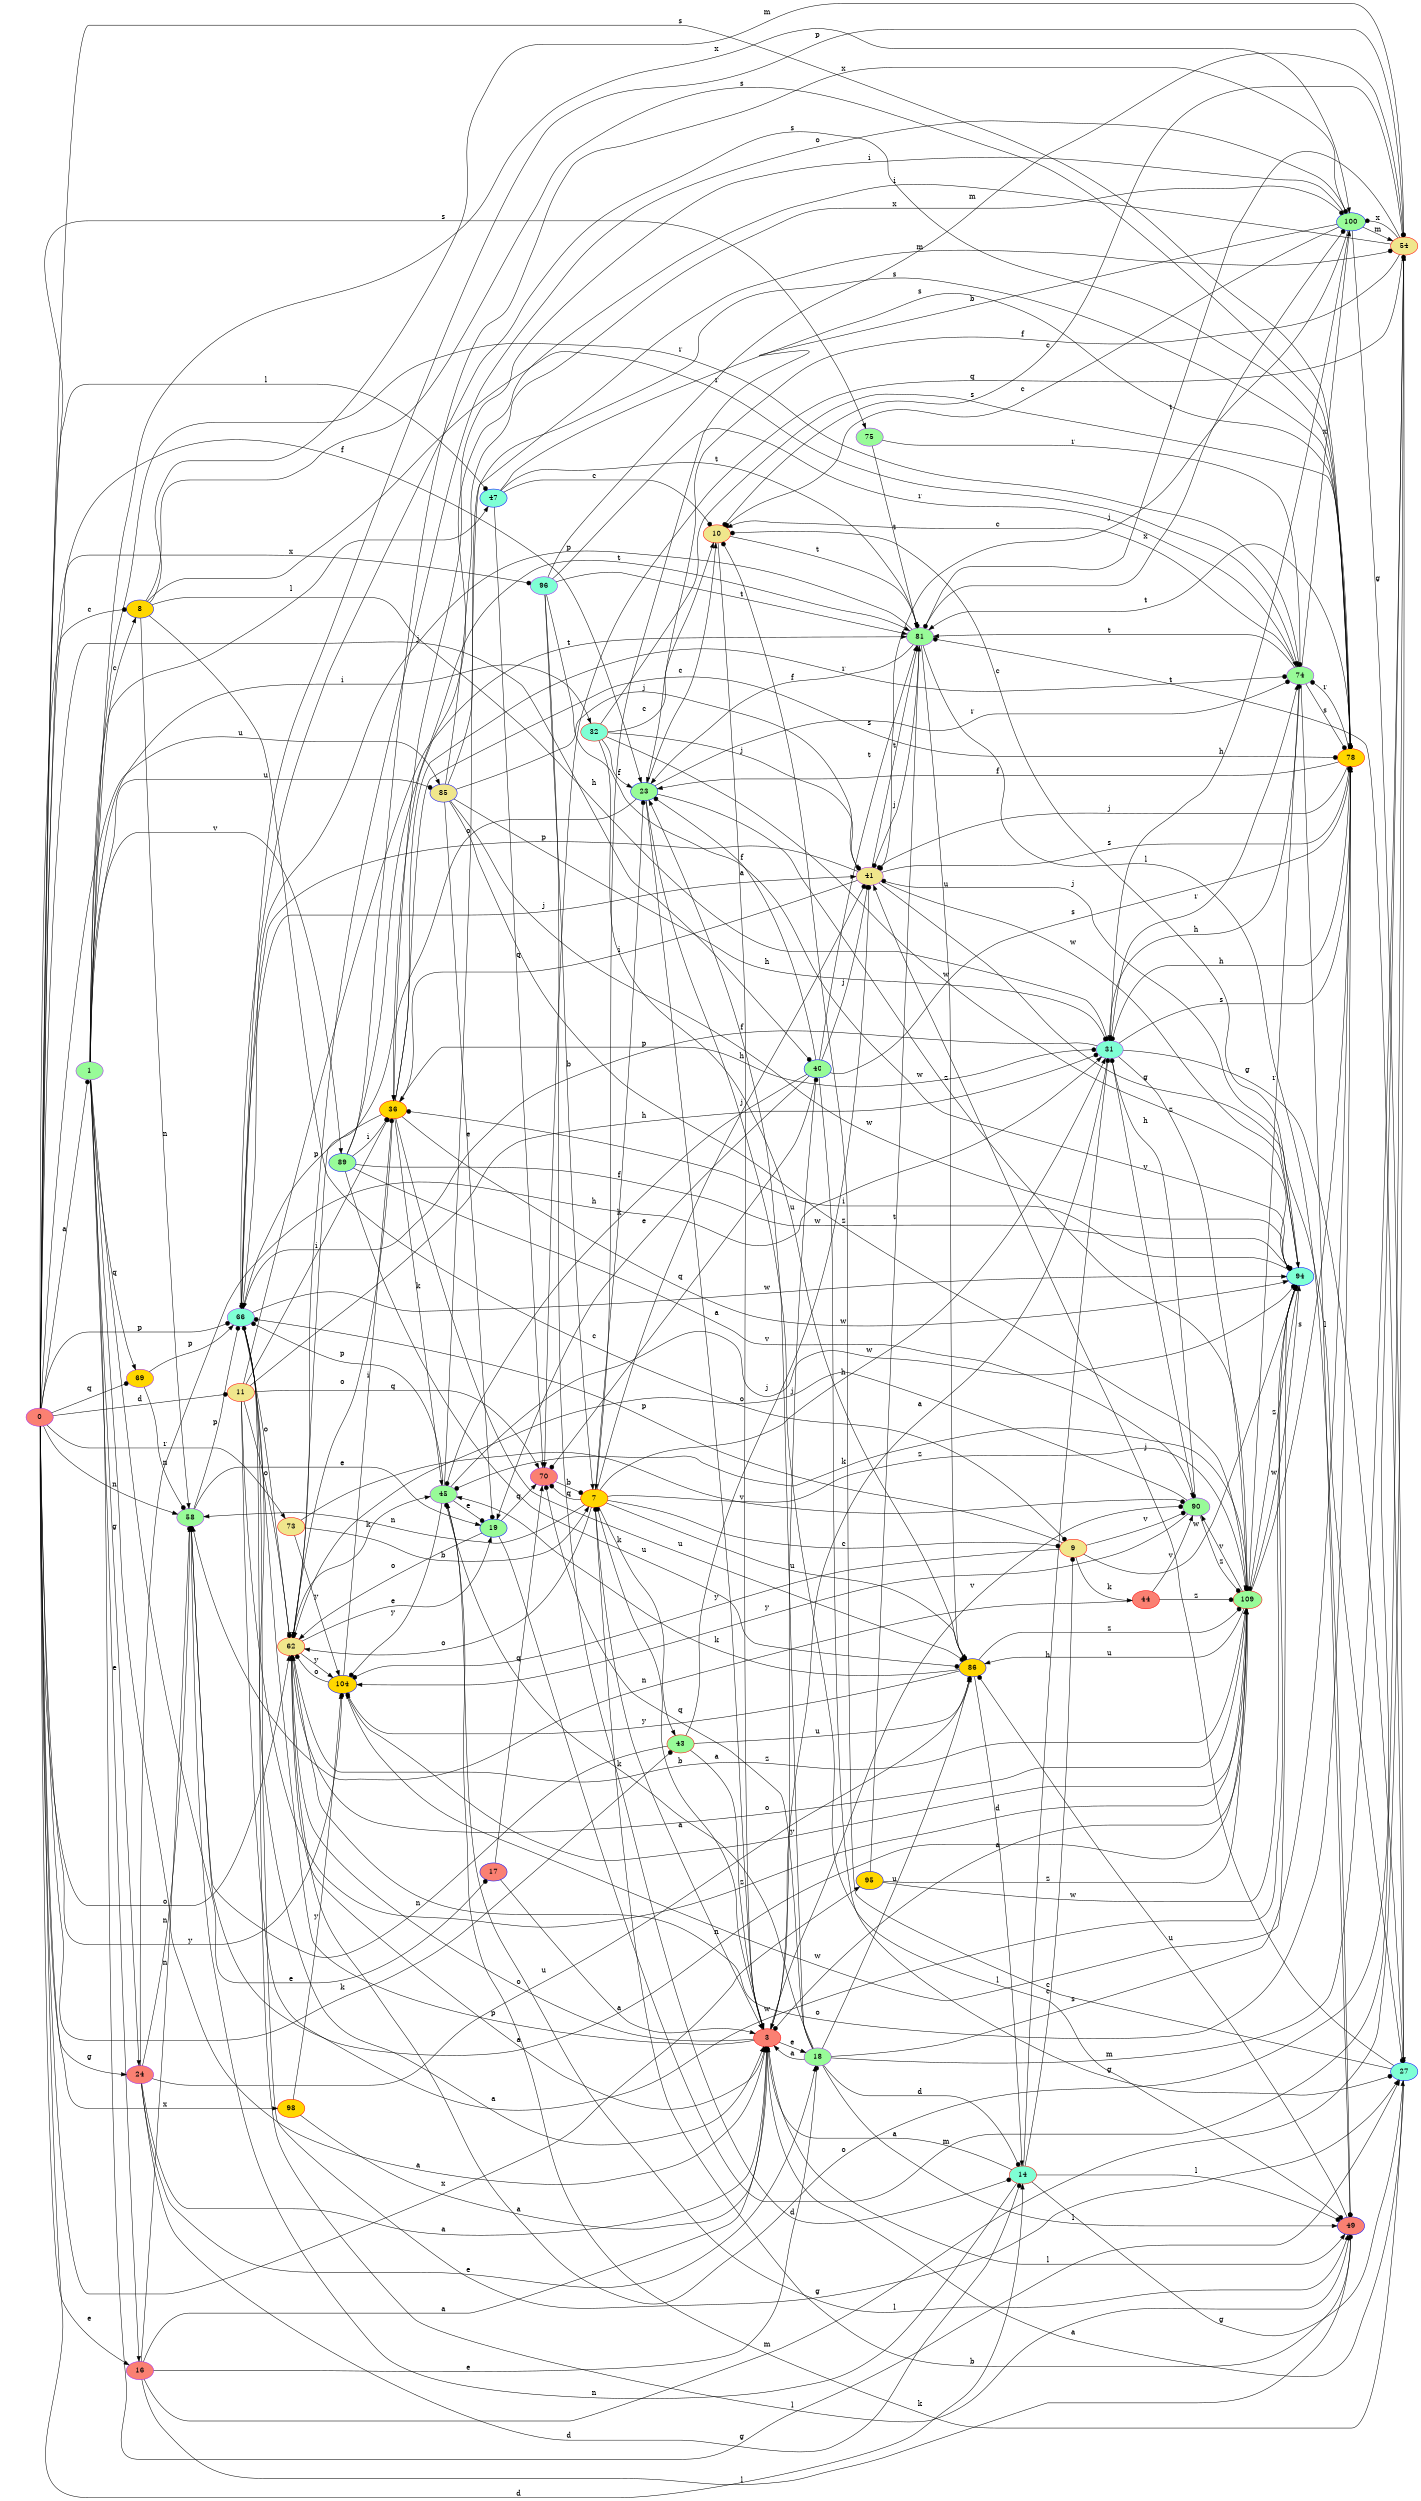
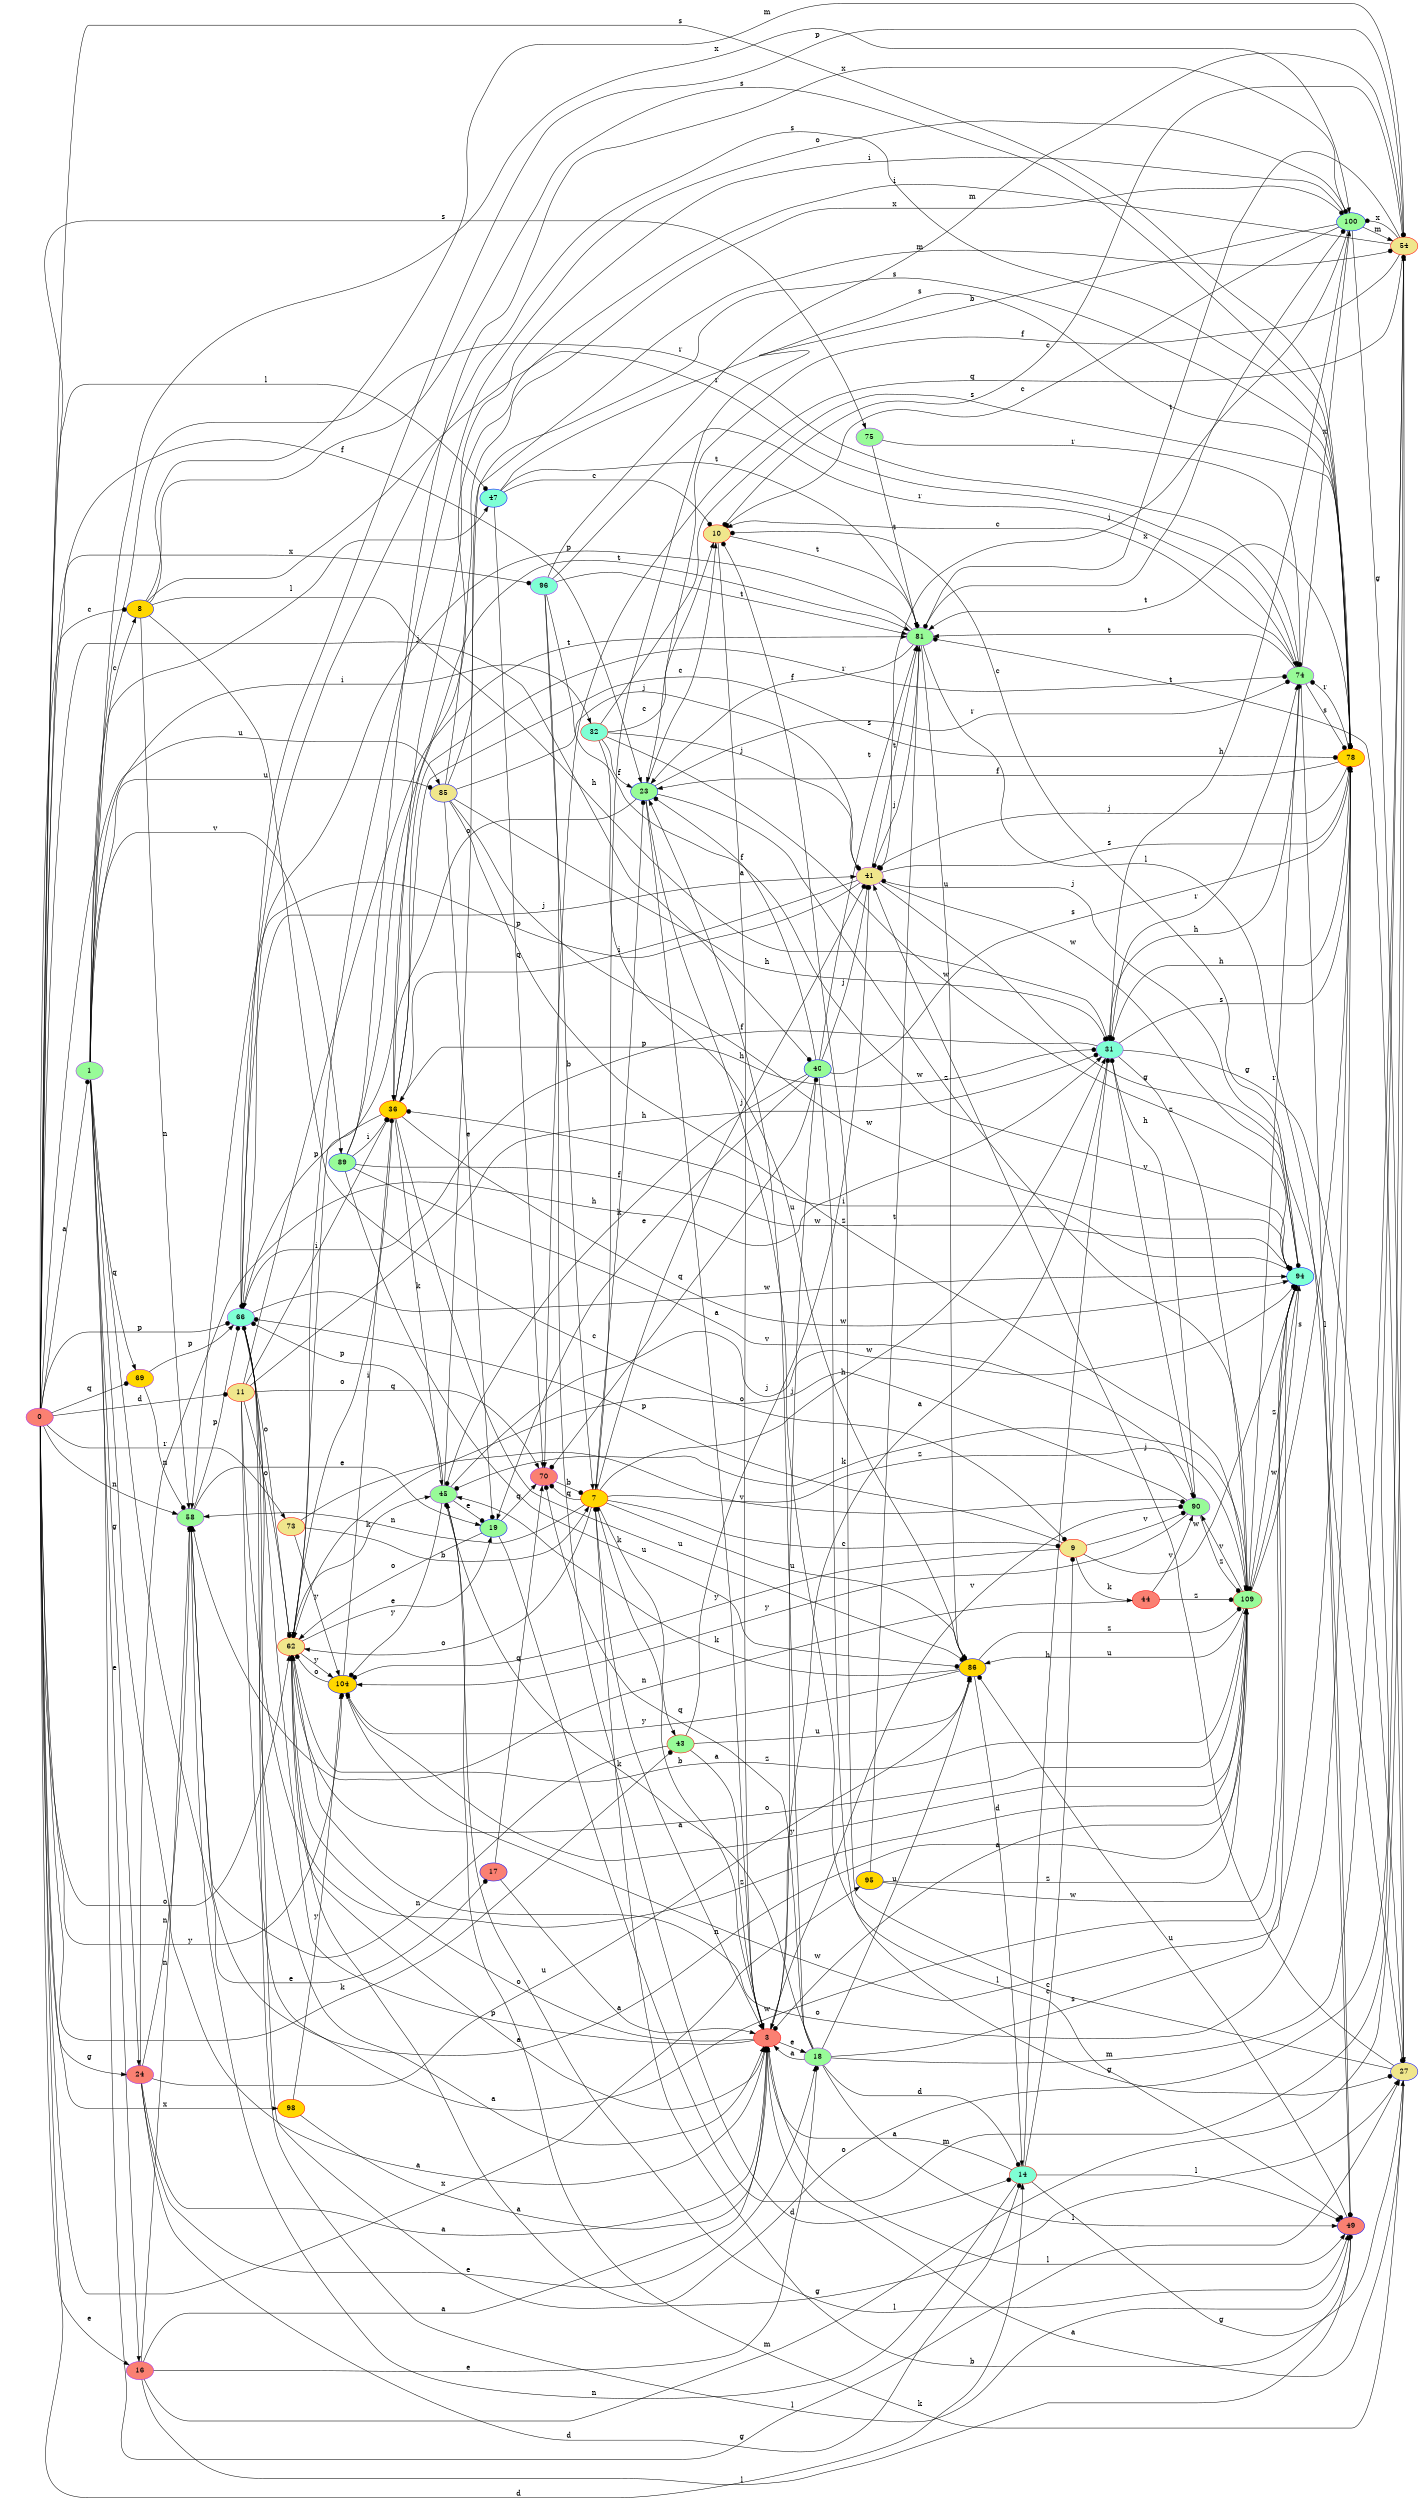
(367, 864) -> (312, 896)
(1147, 1016) -> (1147, 1016)
(1404, 2072) -> (1404, 2072)
